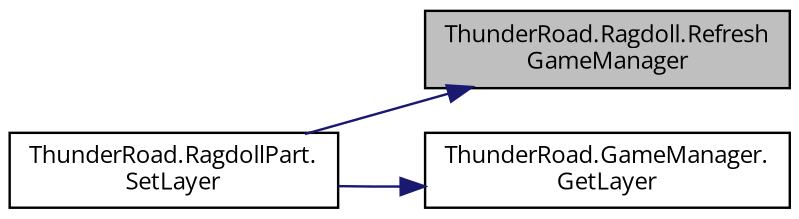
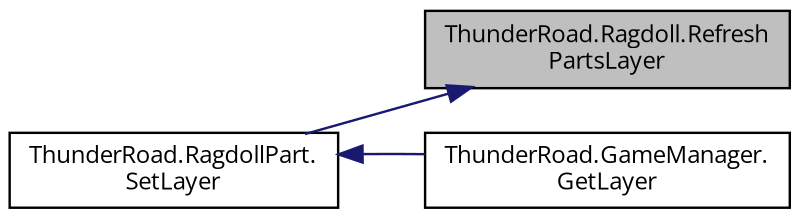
(607, 50) -> (607, 50)
(369, 187) -> (394, 154)
